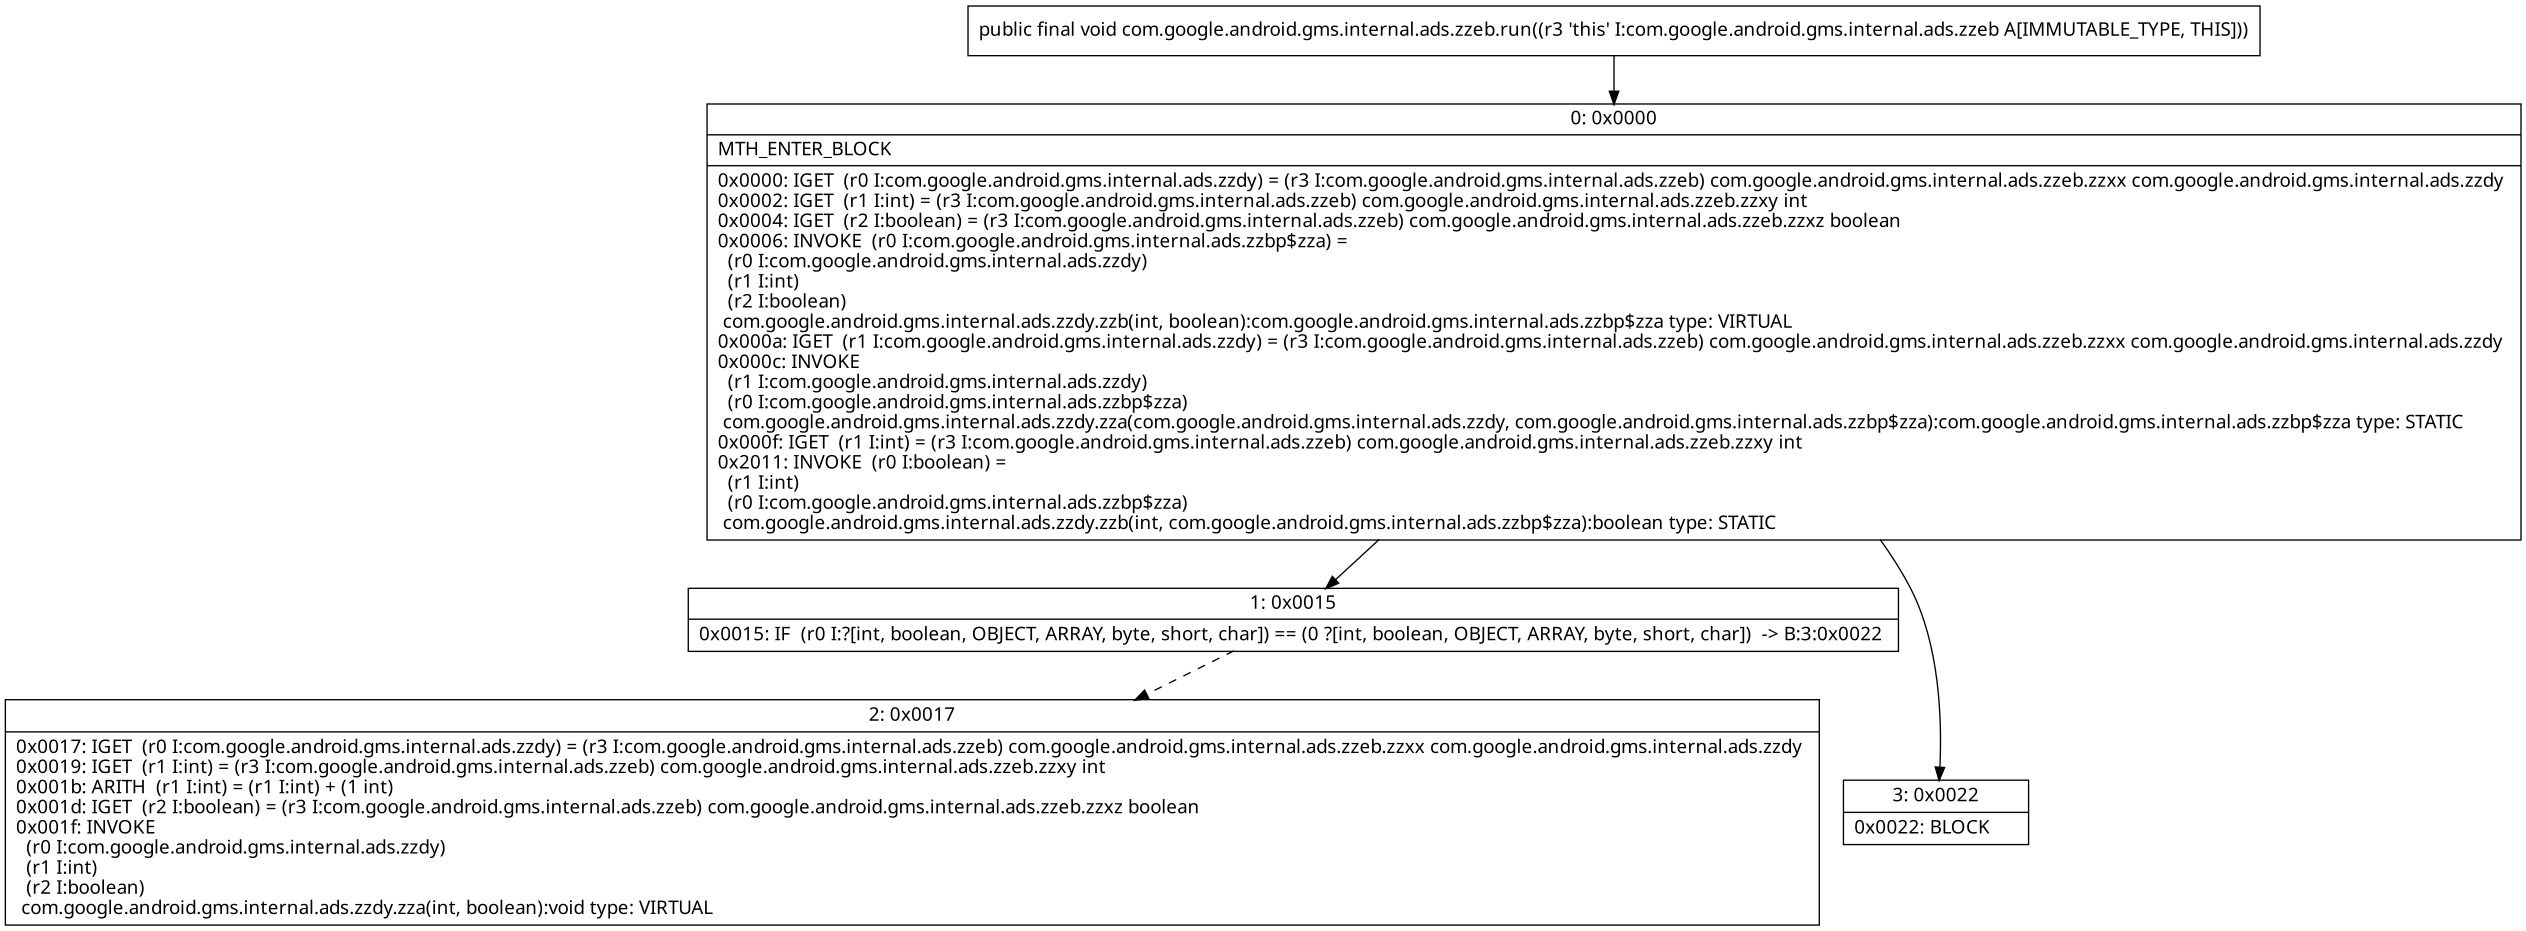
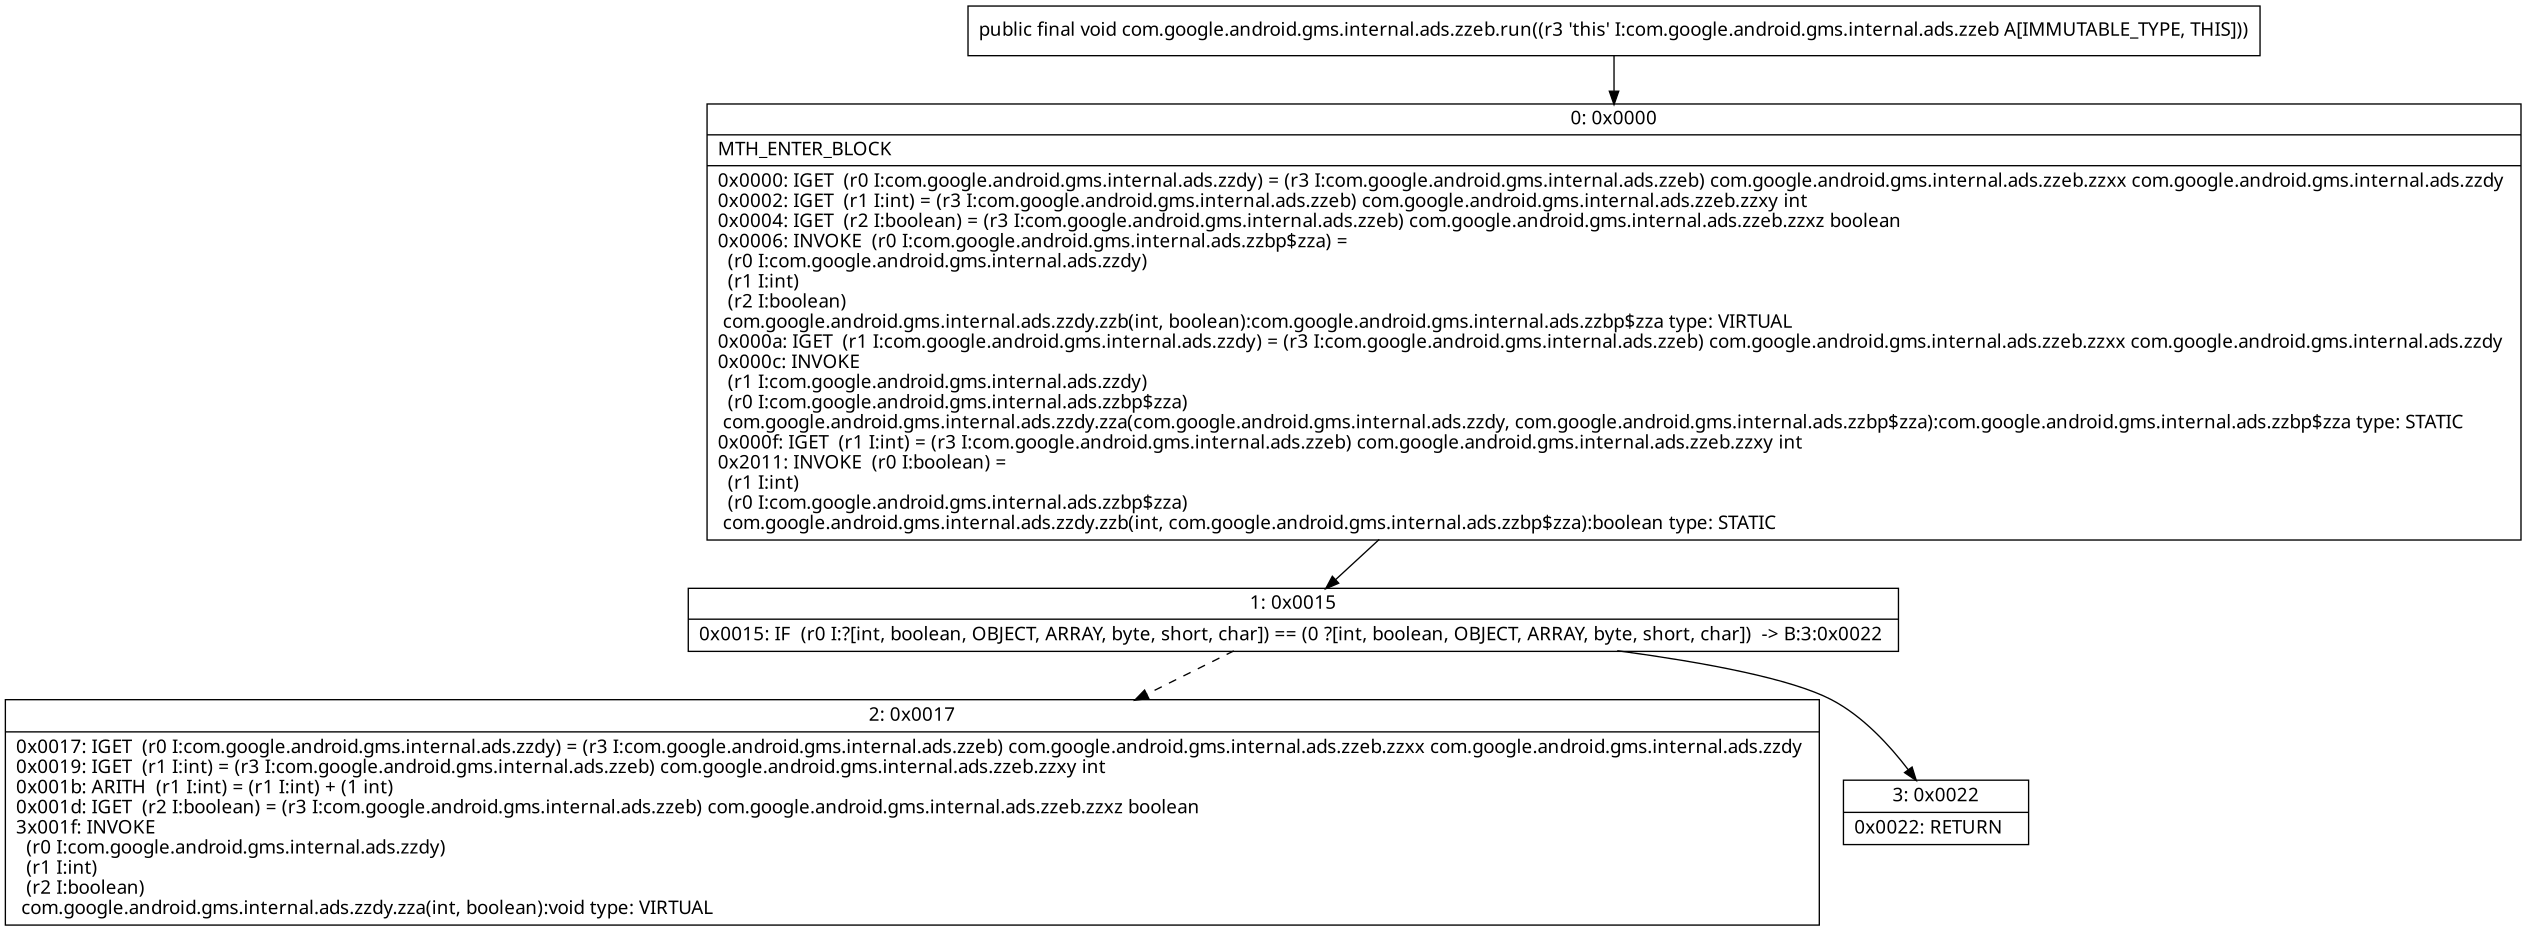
(1931, 647) -> (1777, 680)
(91, 828) -> (91, 828)
(1930, 828) -> (1936, 828)
